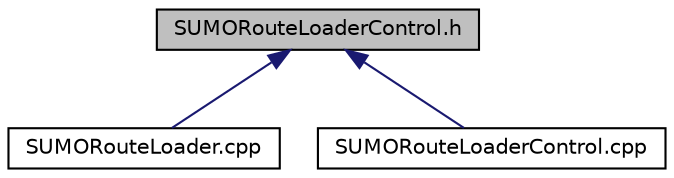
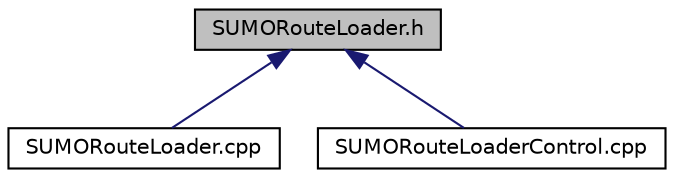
(318, 30) -> (318, 30)
